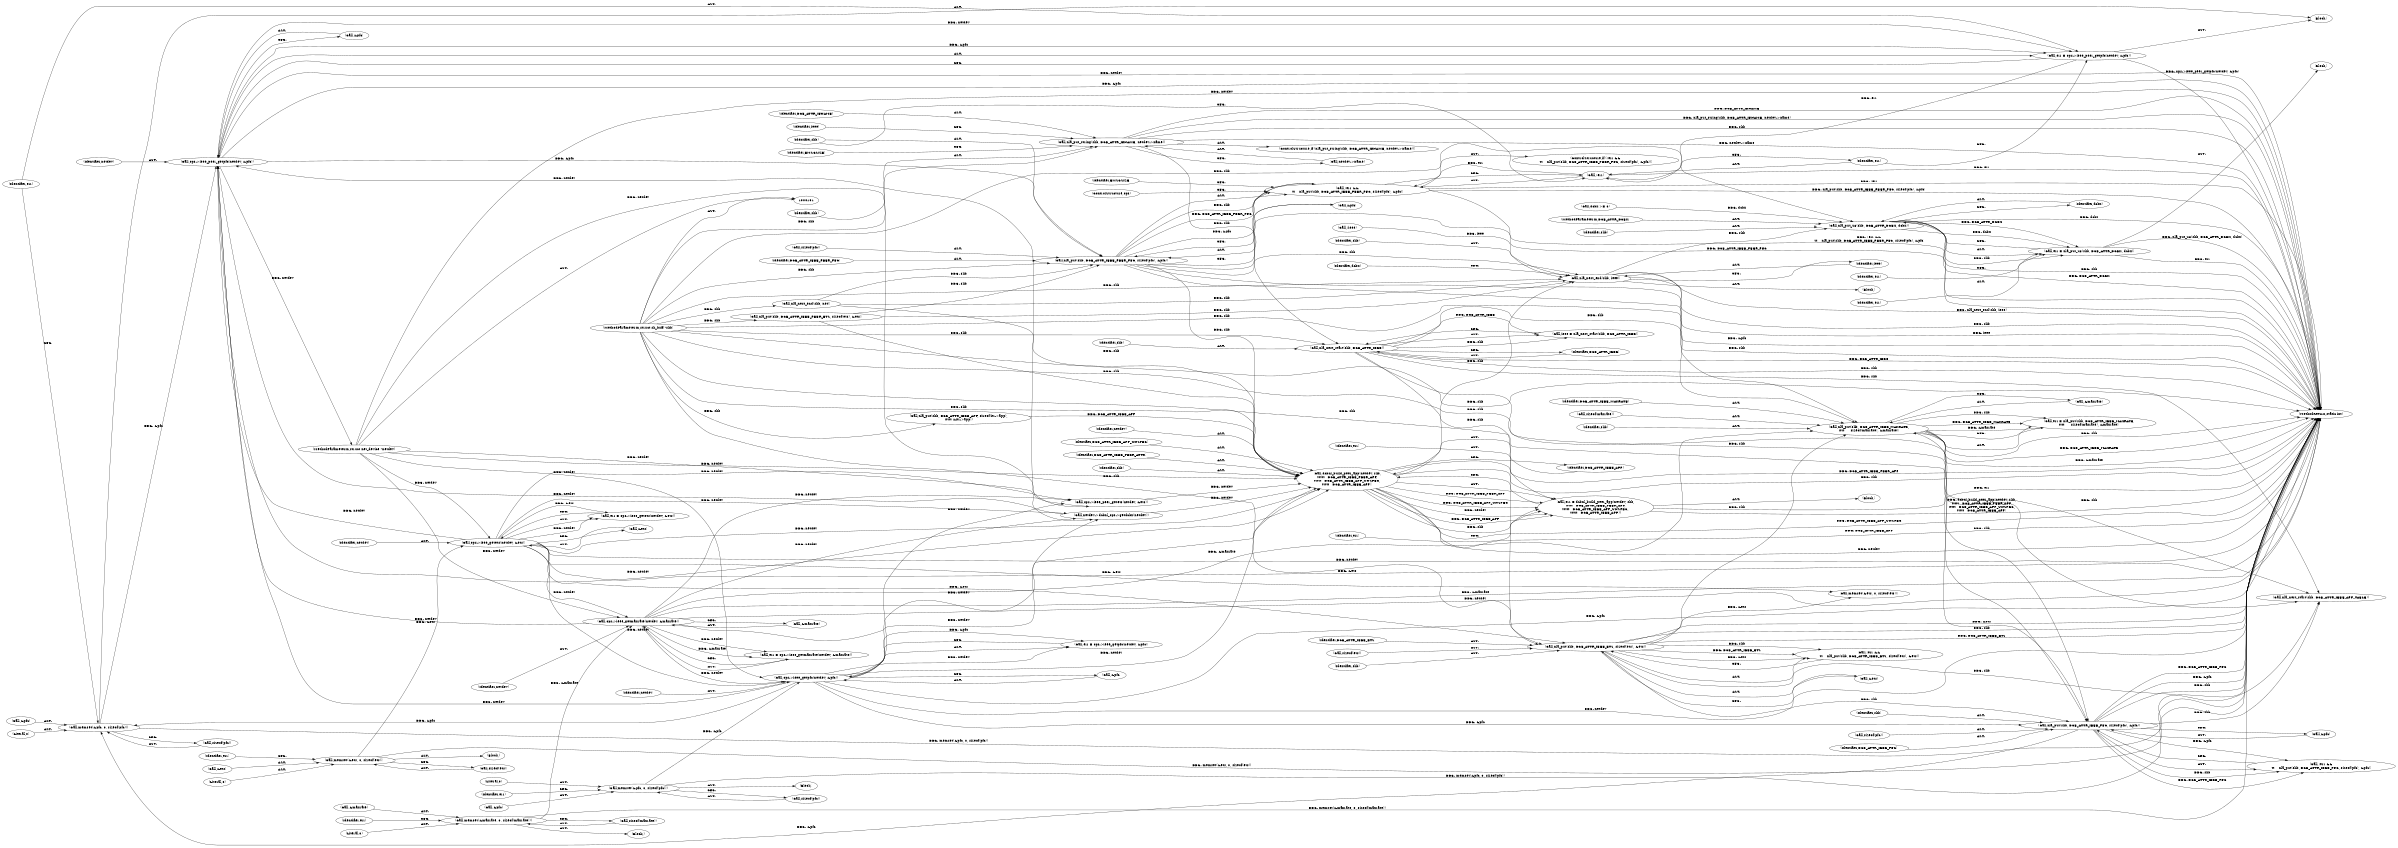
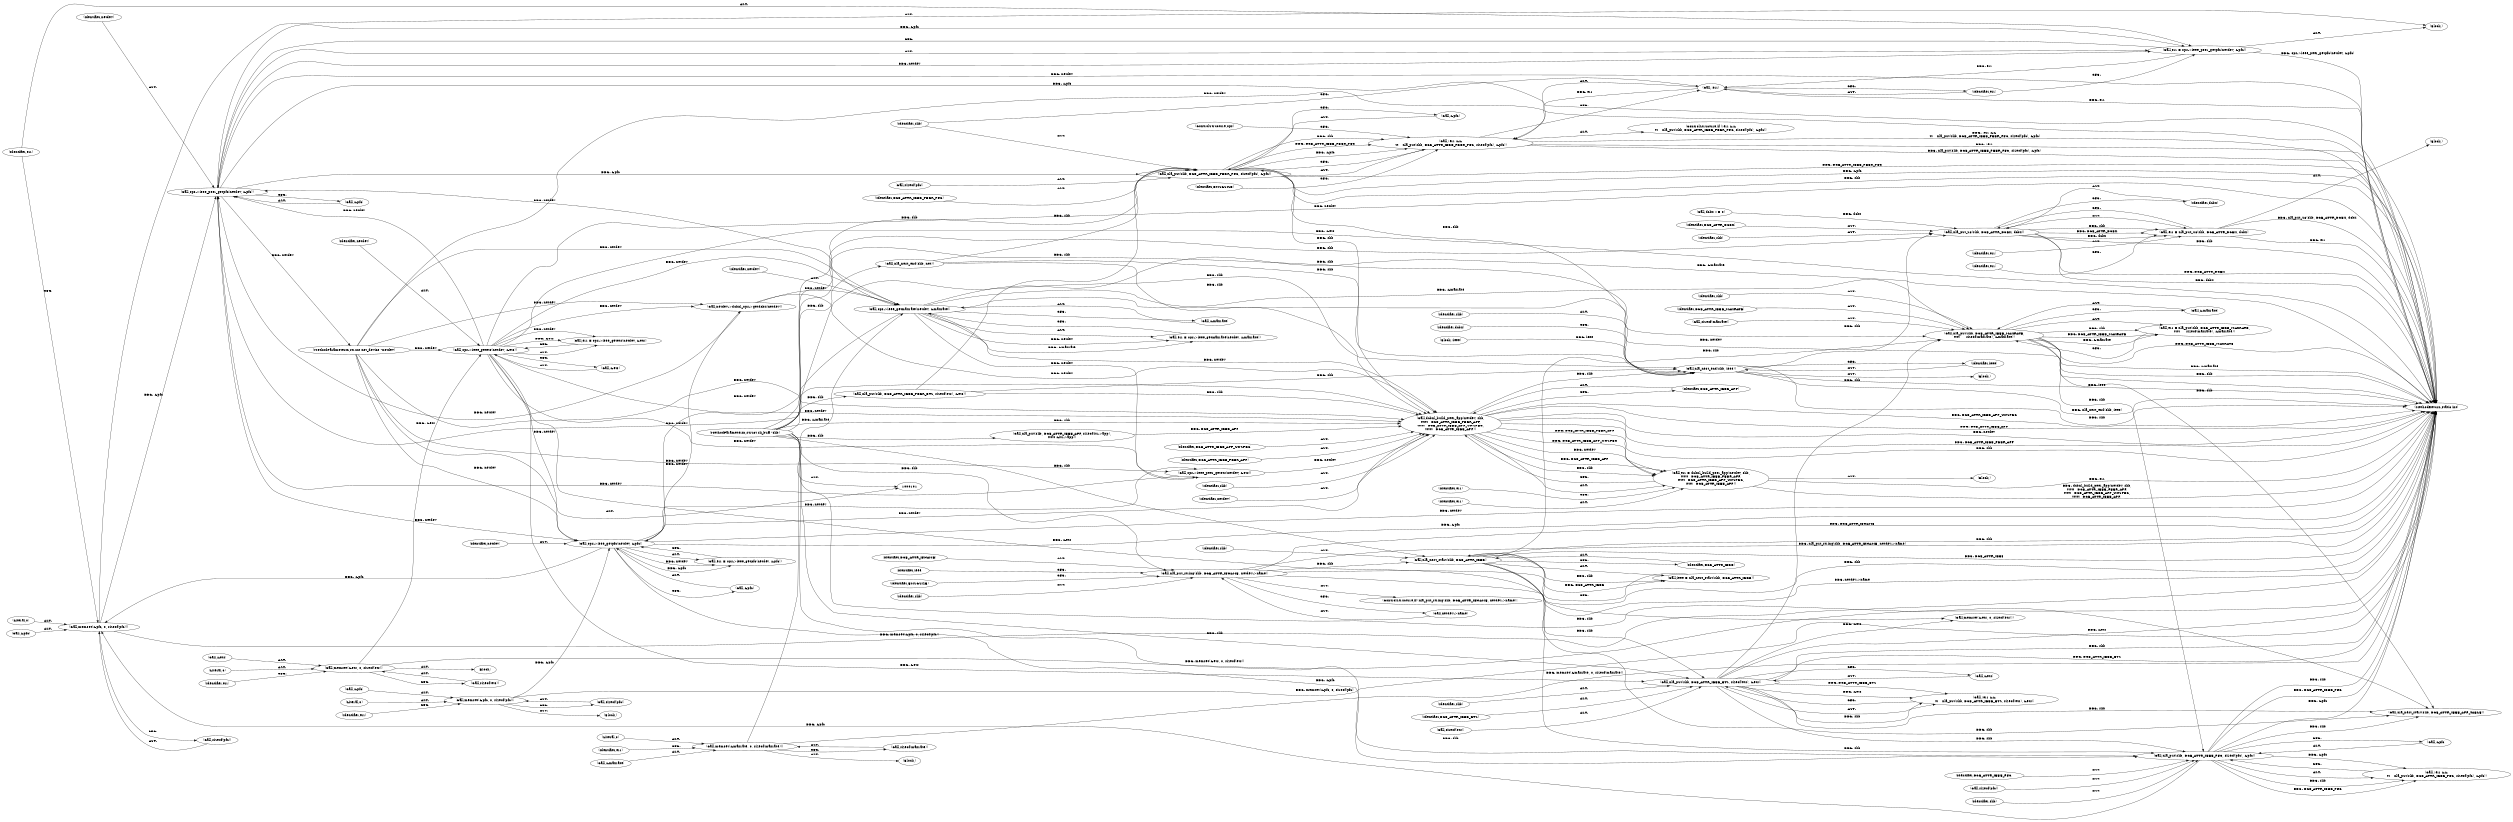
(1596, 220) -> (1711, 225)
(1347, 228) -> (1451, 340)
(1480, 407) -> none
(1112, 455) -> (1215, 460)
(855, 551) -> (826, 290)
